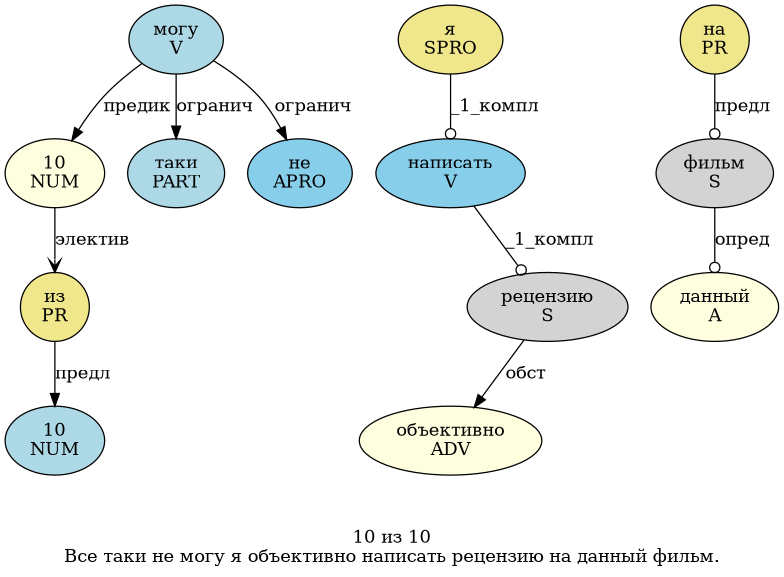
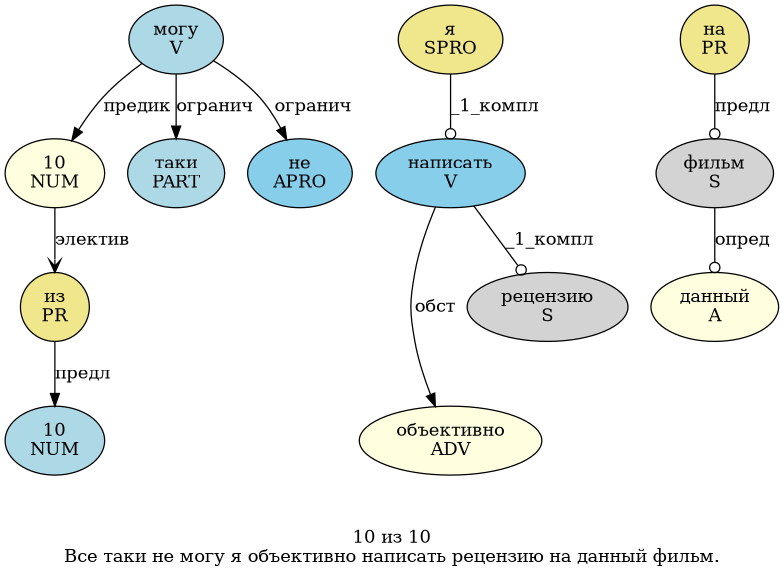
(503, 368) -> (411, 300)
